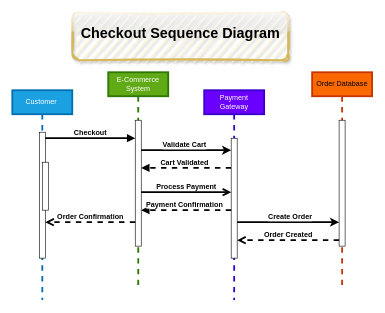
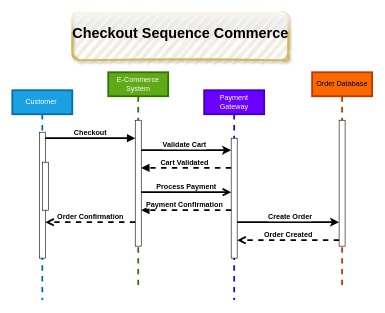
(181, 36) -> (181, 36)
